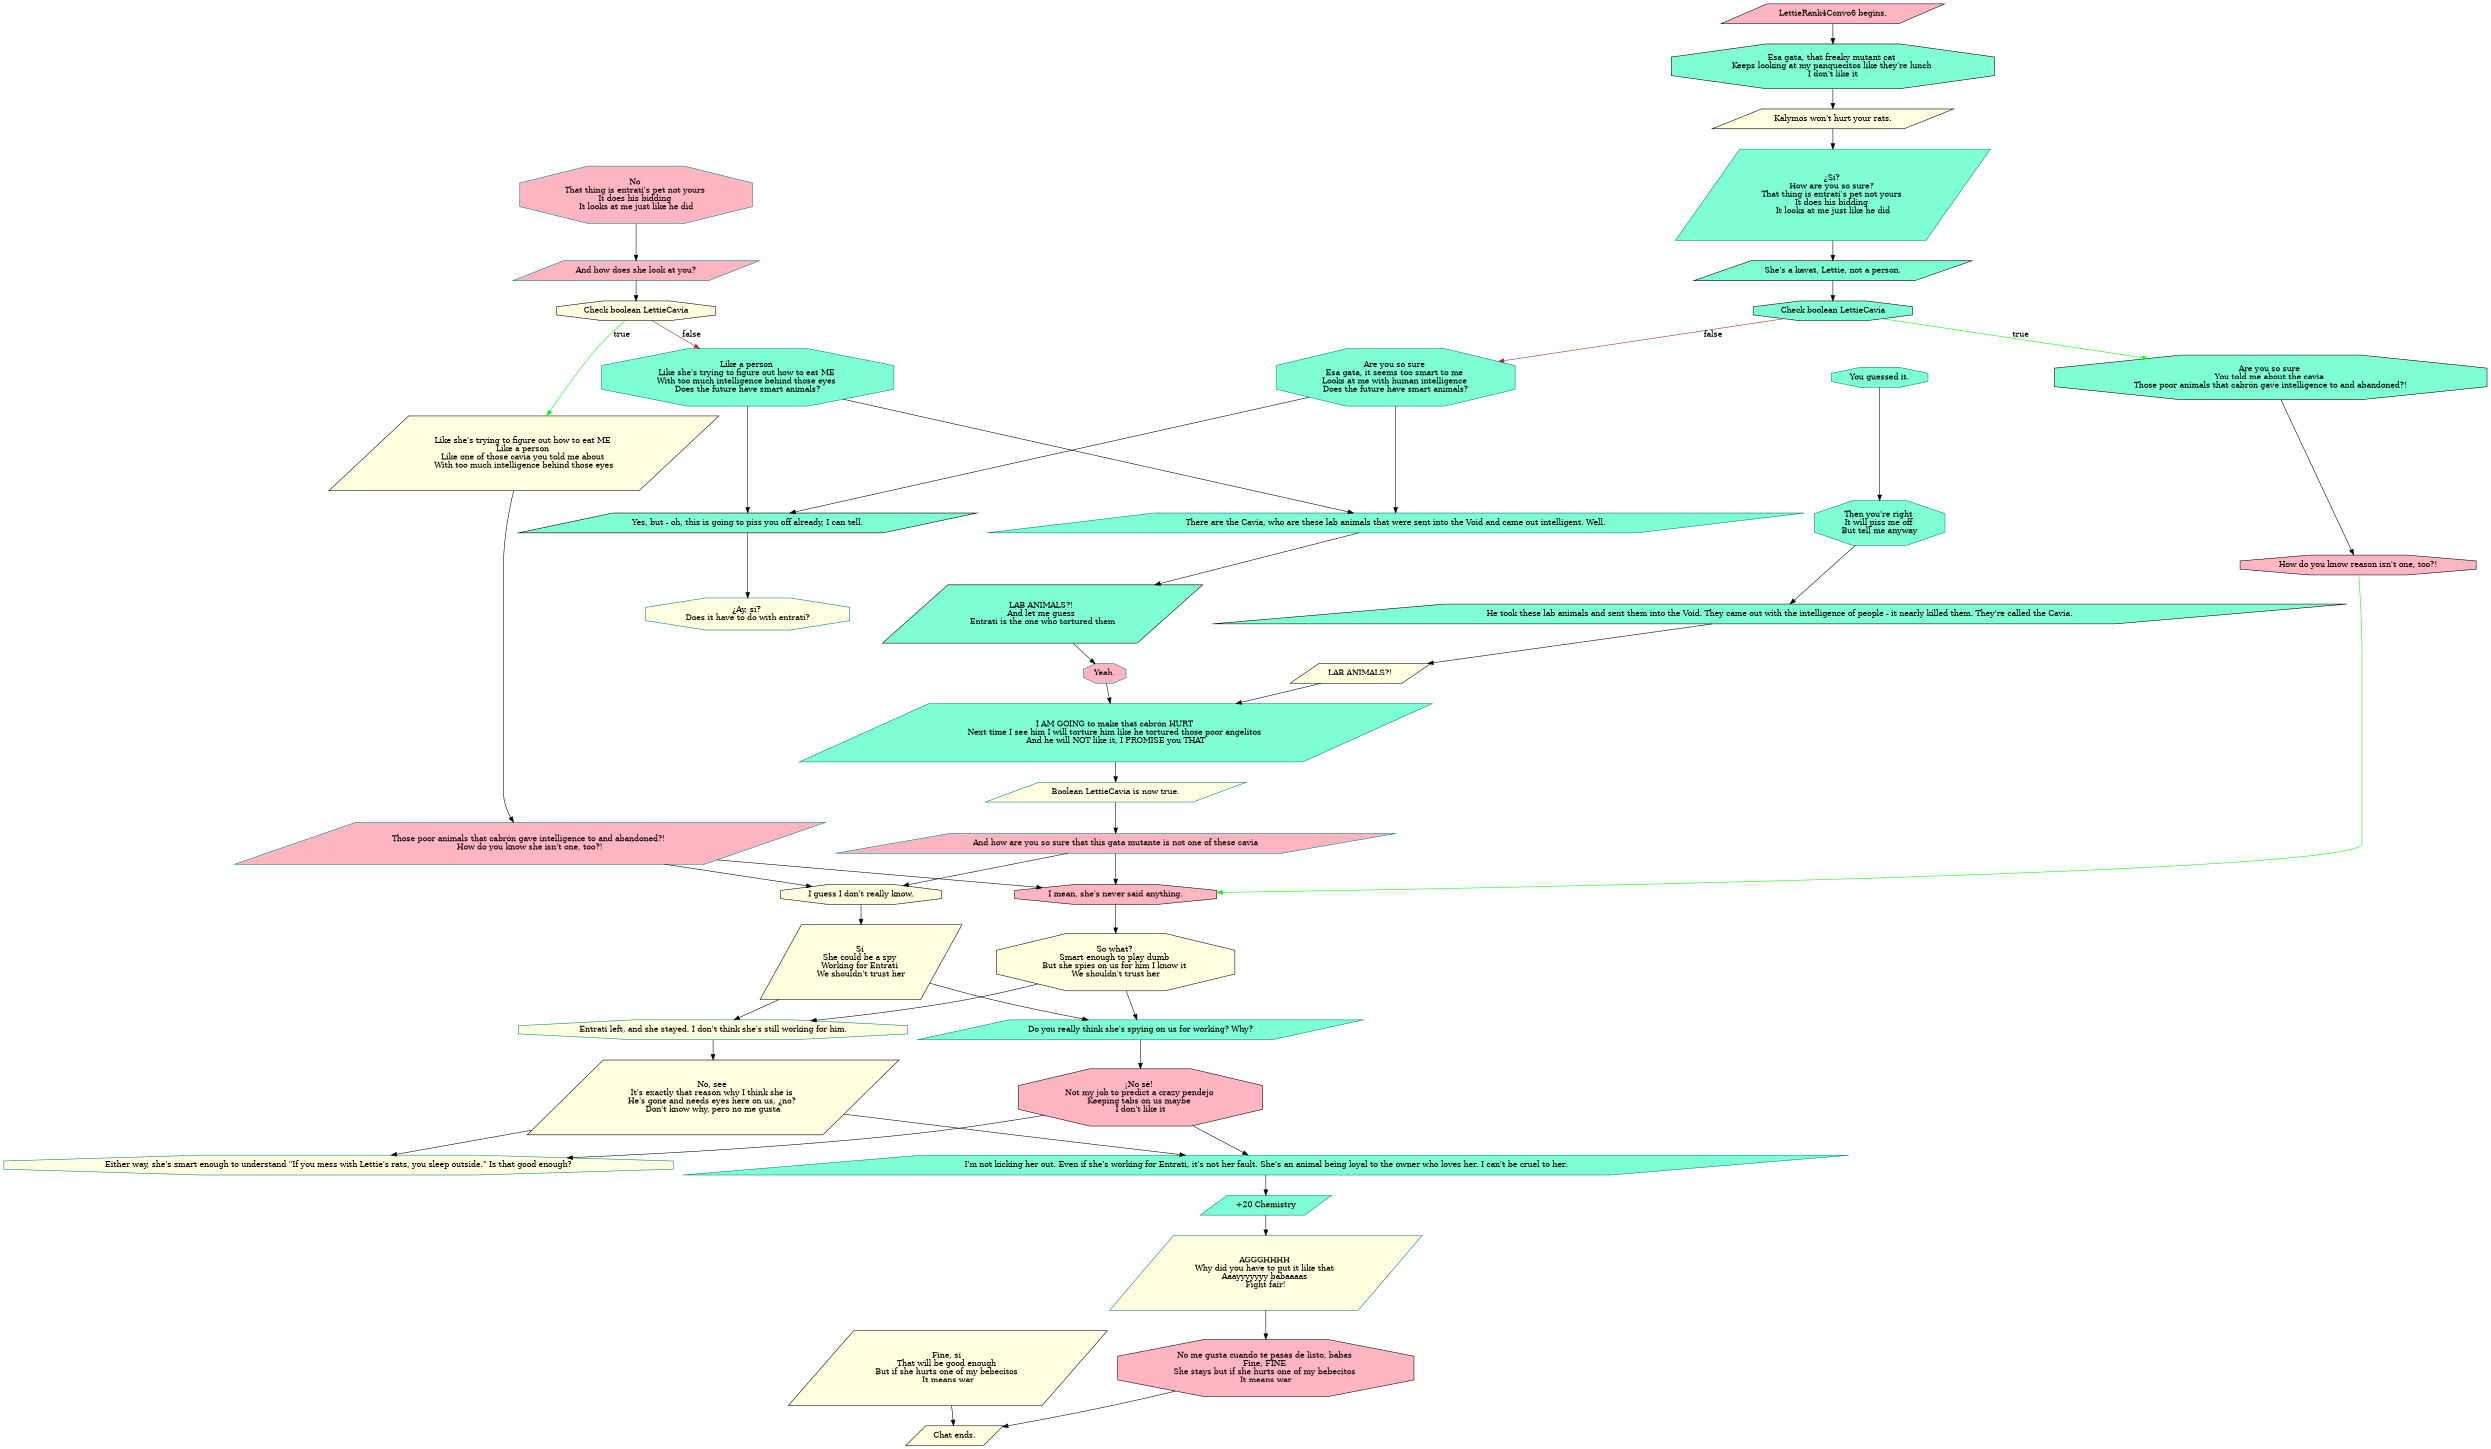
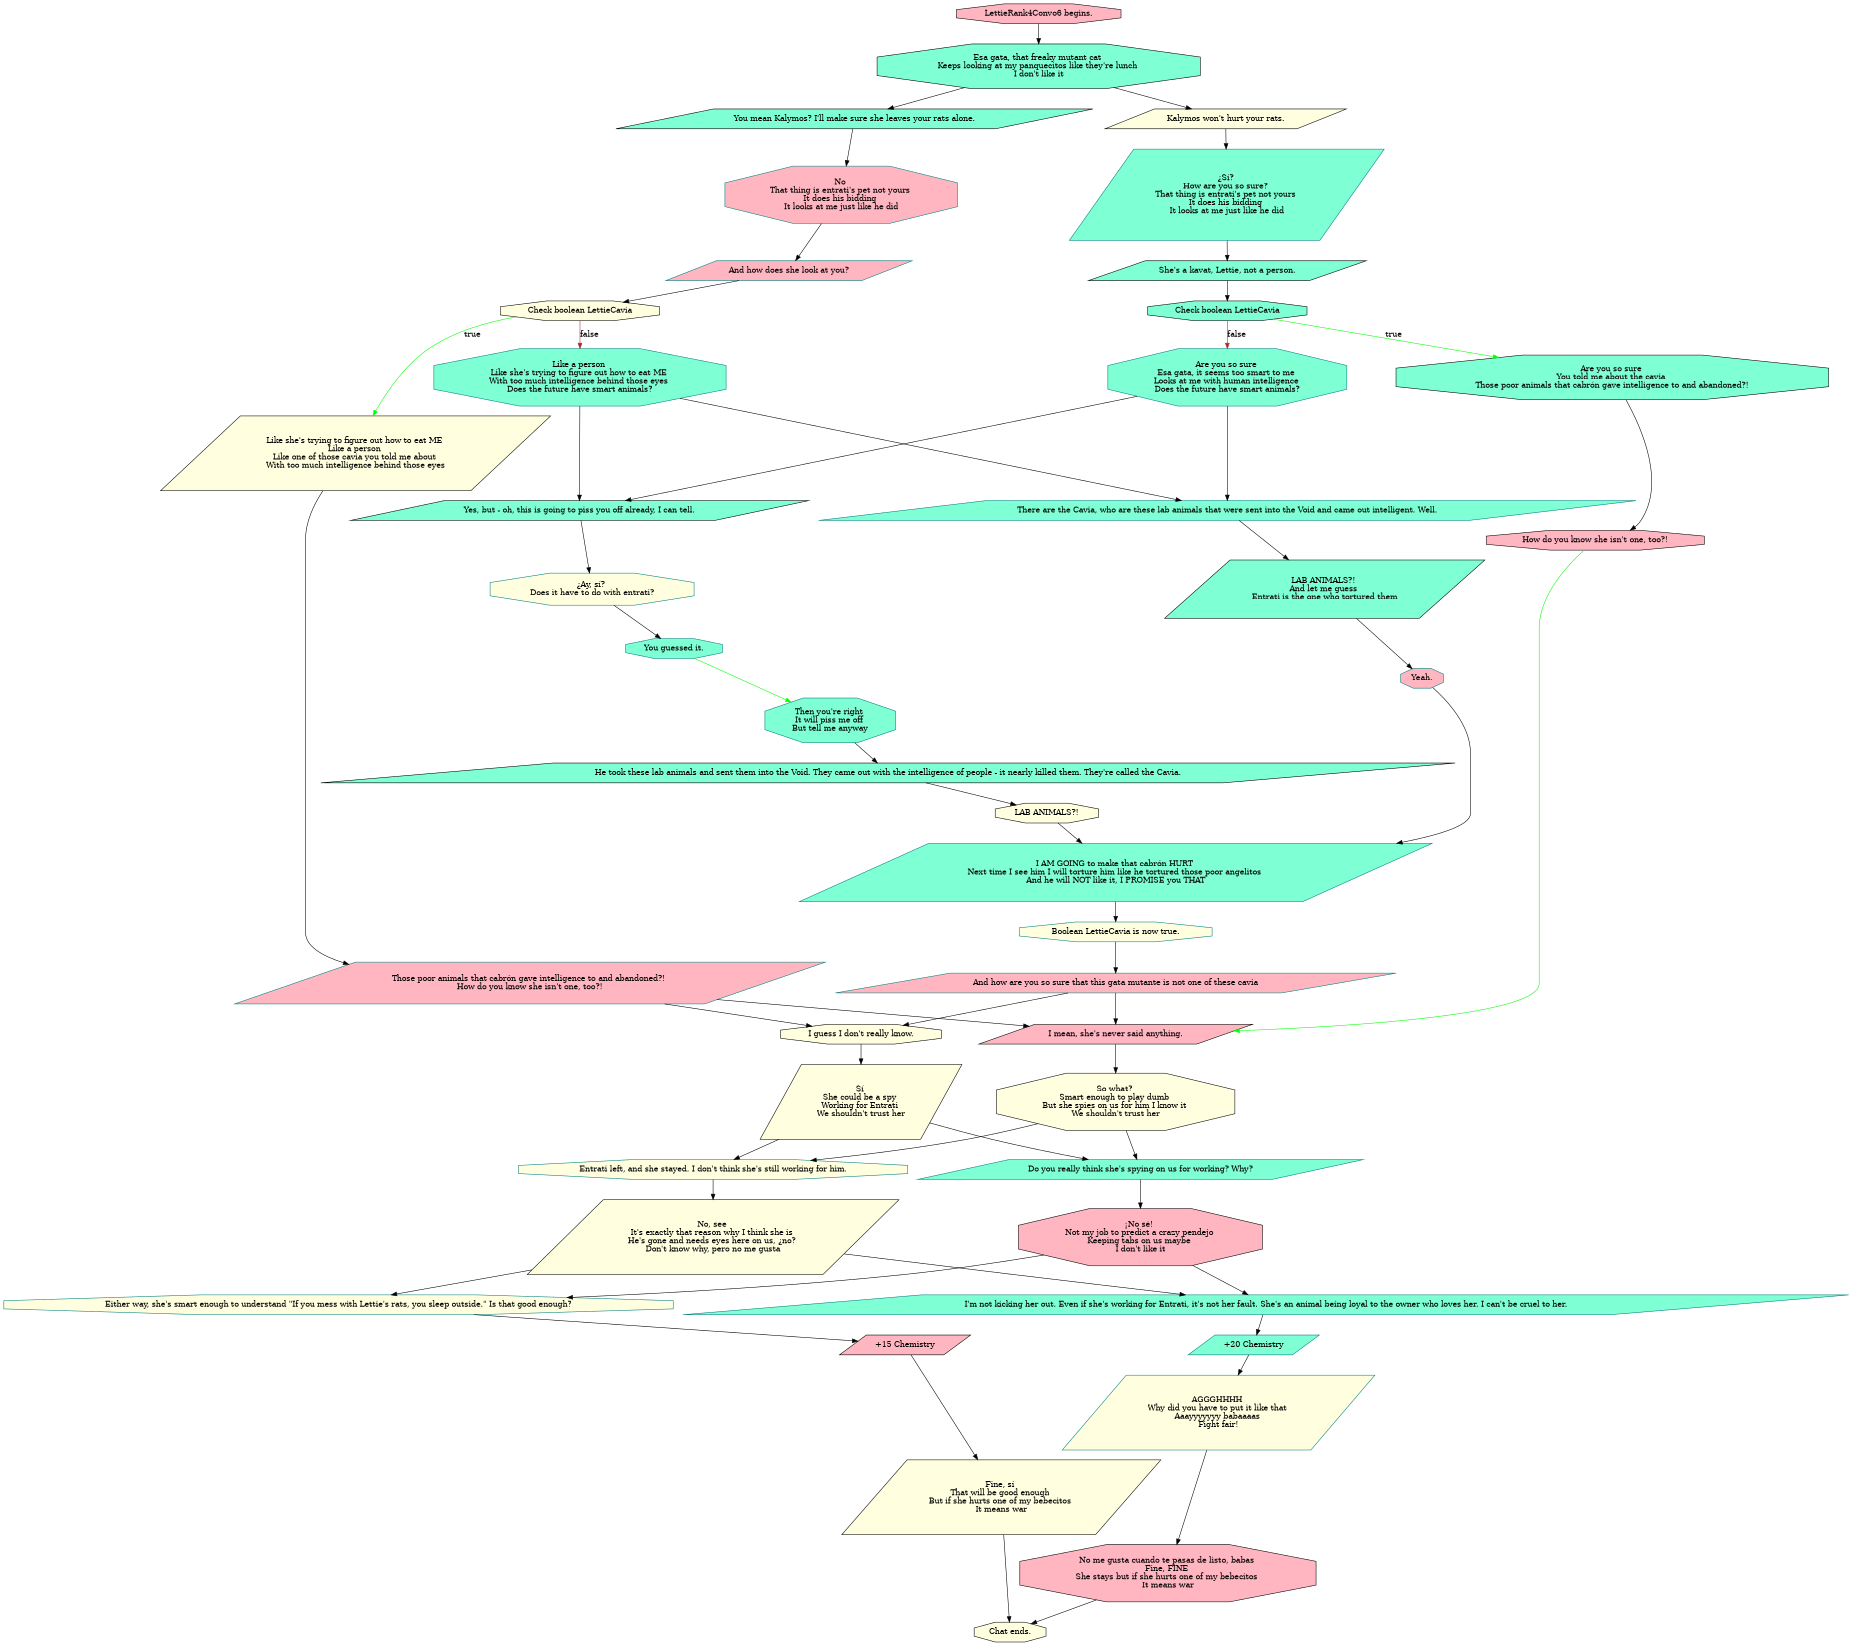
(1833, 14) -> (1039, 14)
none -> (854, 119)
(1880, 441) -> (740, 679)
(2358, 565) -> (1595, 540)
none -> (635, 620)
(1360, 673) -> (1047, 813)
(1116, 792) -> (1116, 932)
(1116, 894) -> (1116, 1034)
none -> (905, 1345)
(955, 1436) -> (1010, 1632)
